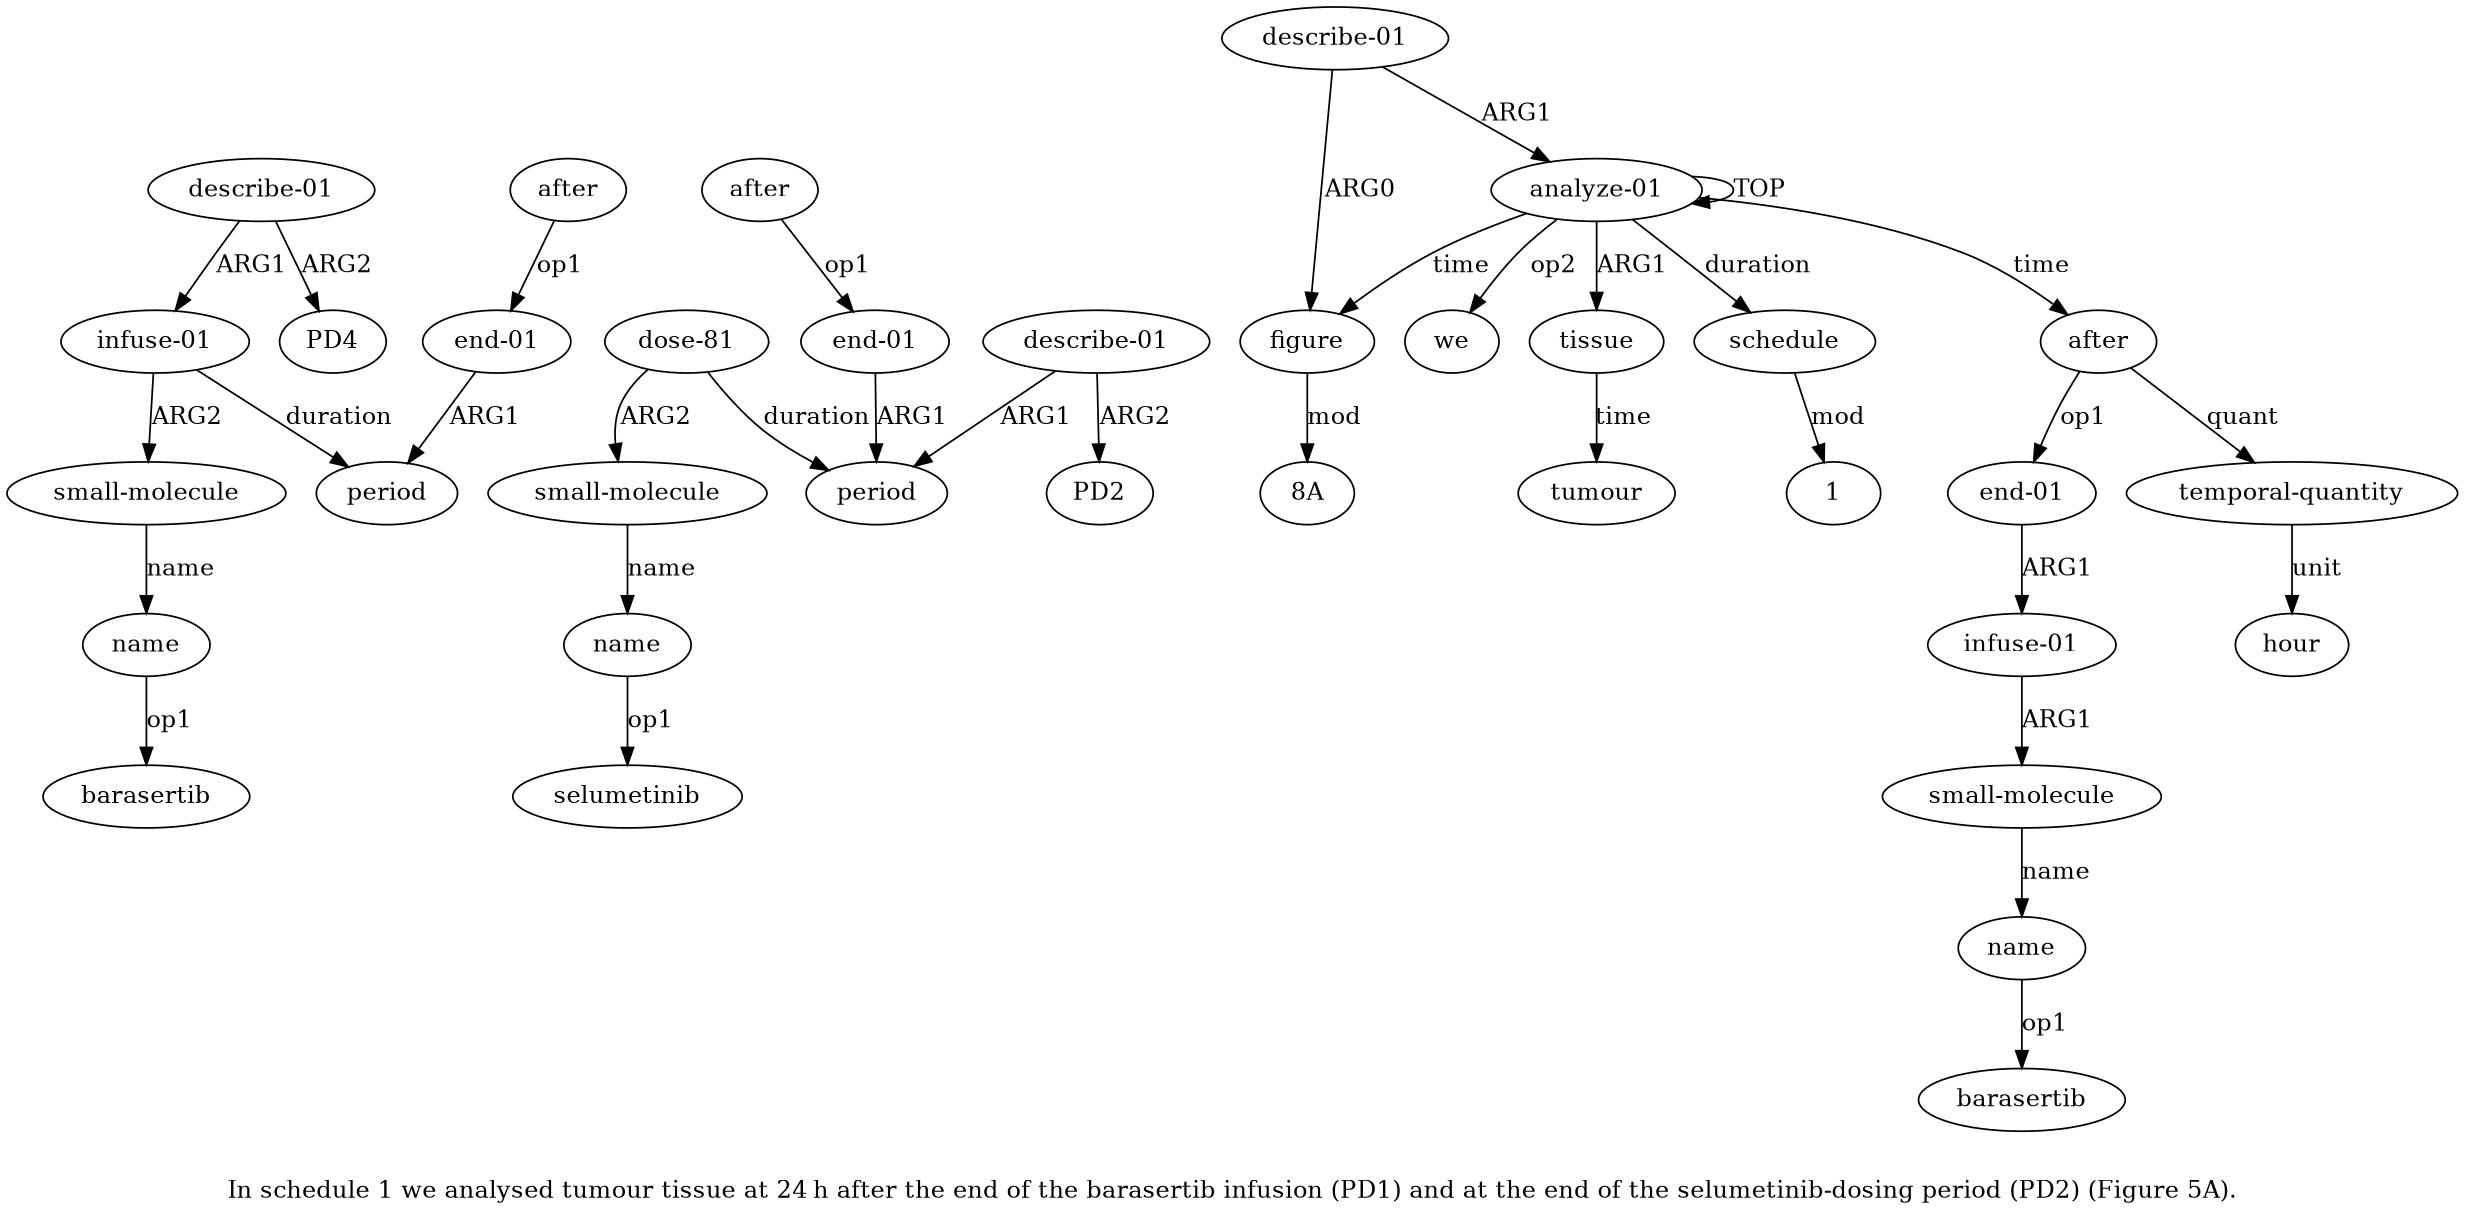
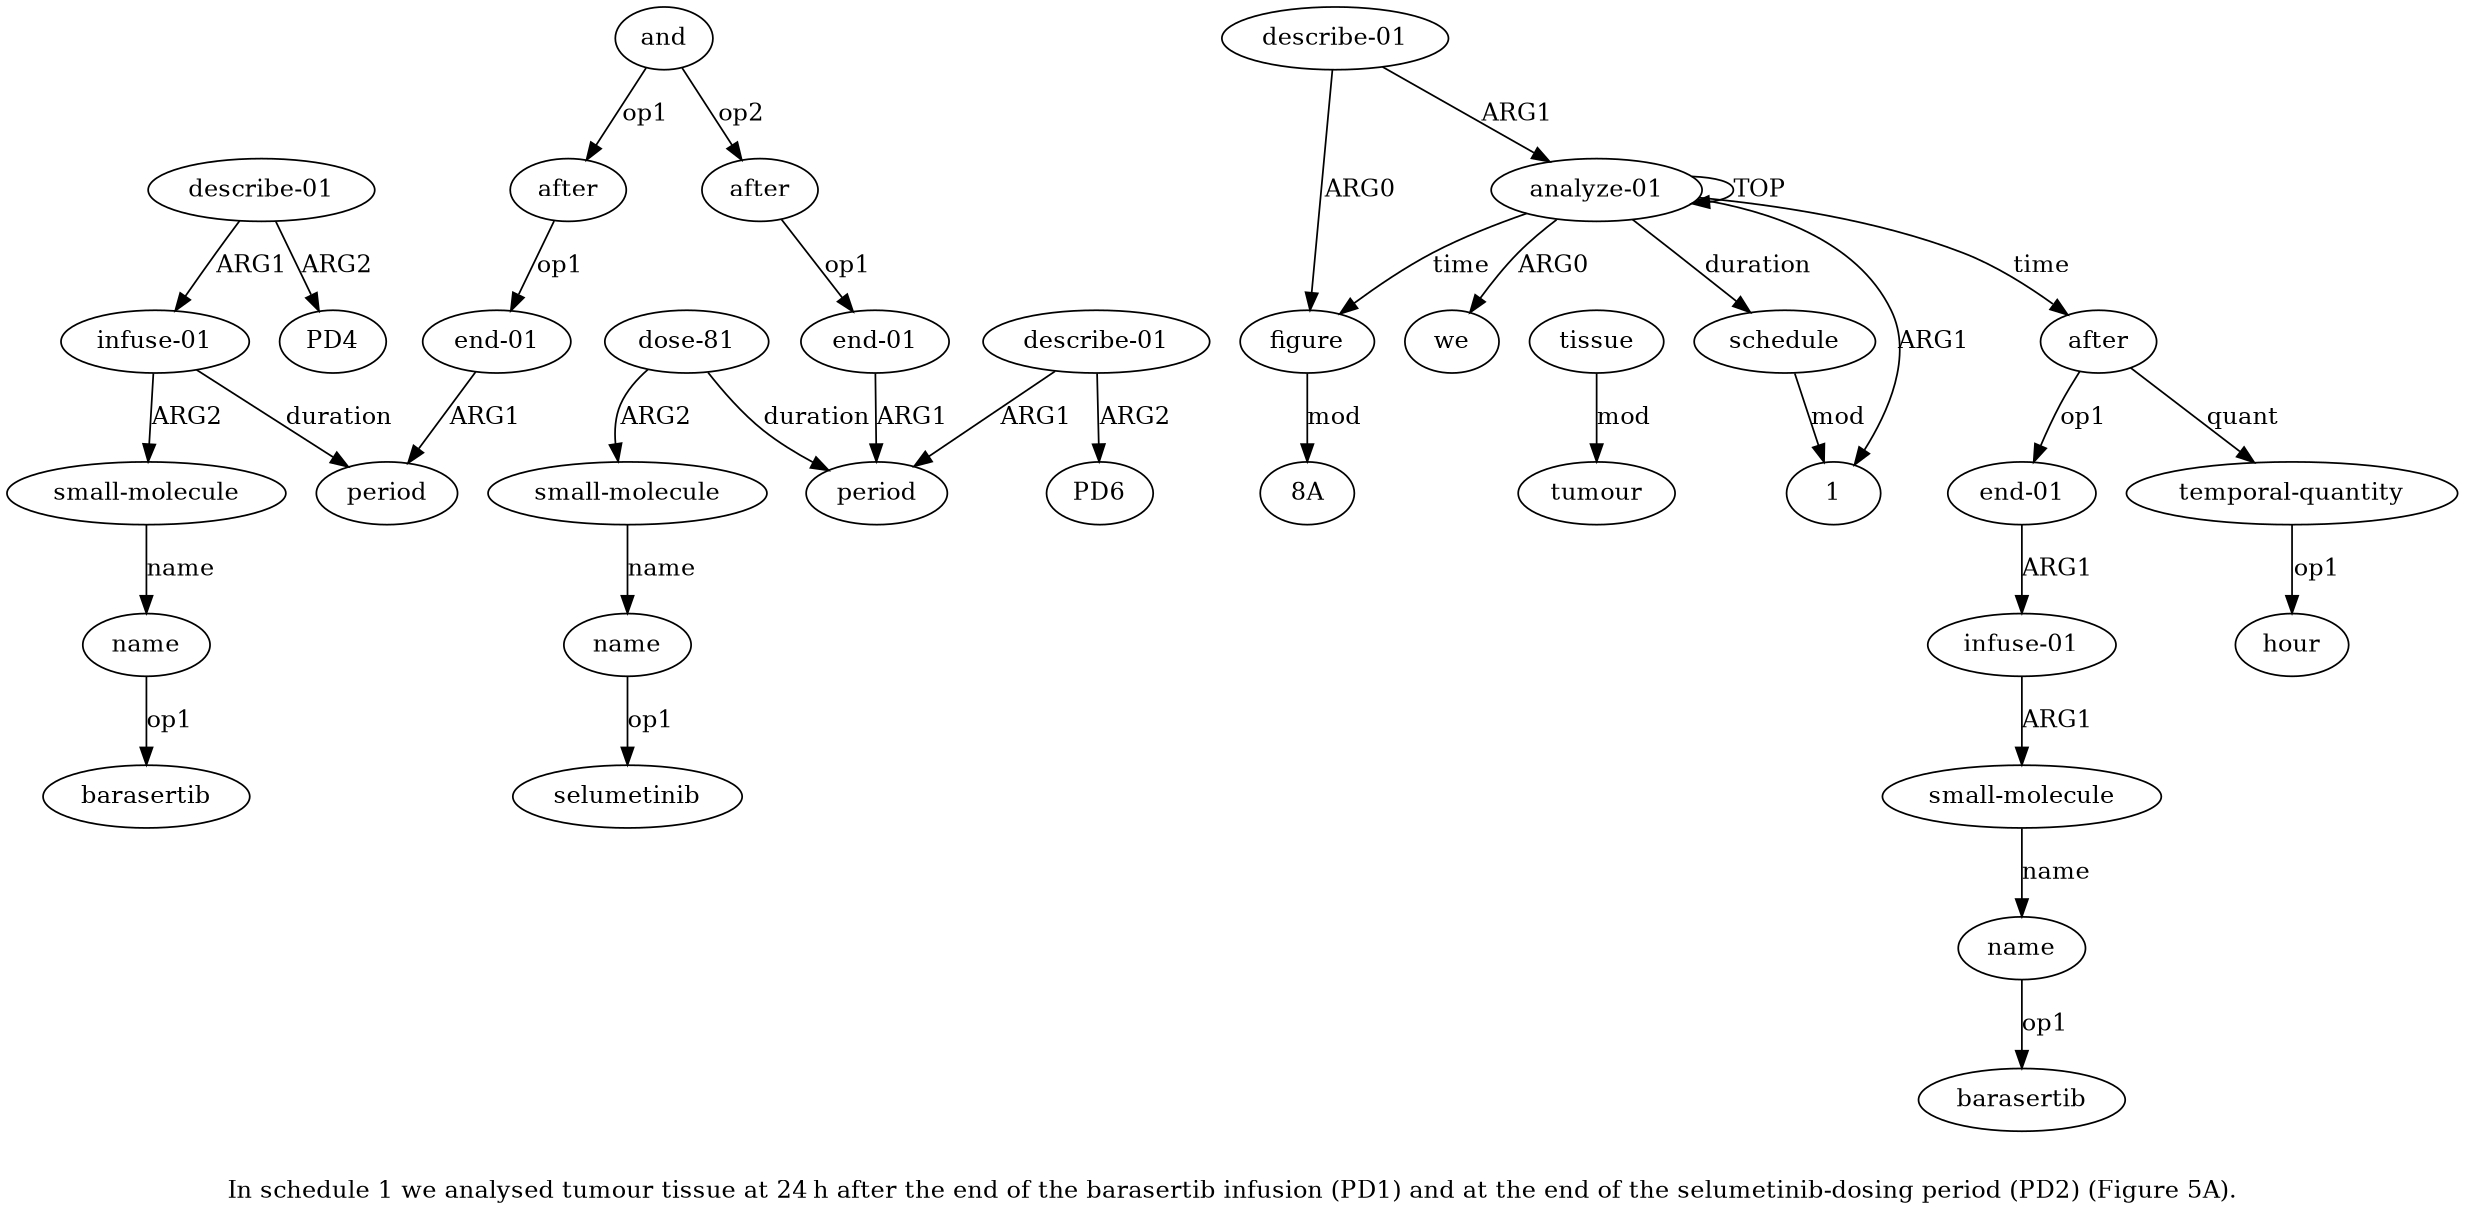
none -> (664, 38)
(1597, 257) -> (1867, 276)
(1554, 266) -> (1554, 266)
(1624, 417) -> (1624, 417)
(1100, 493) -> (1100, 493)
(2317, 569) -> (2317, 569)
